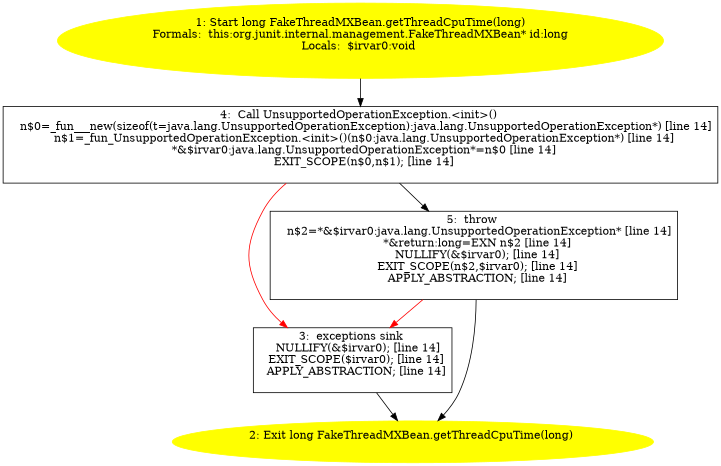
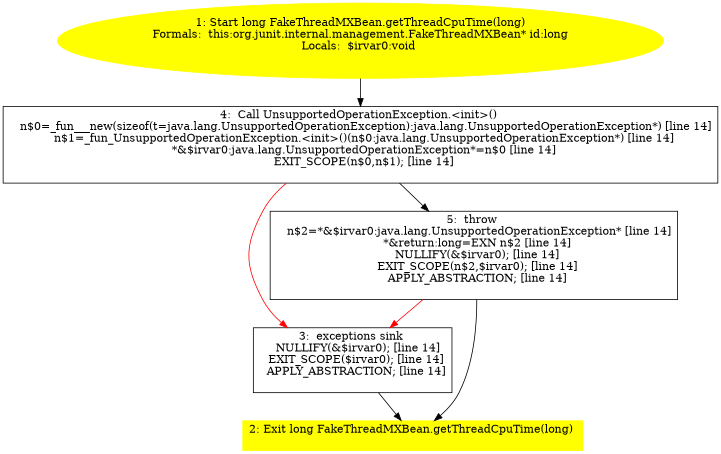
(413, 442) -> (413, 436)
